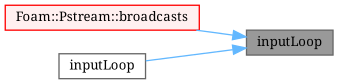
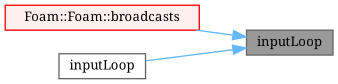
(102, 18) -> (102, 18)
